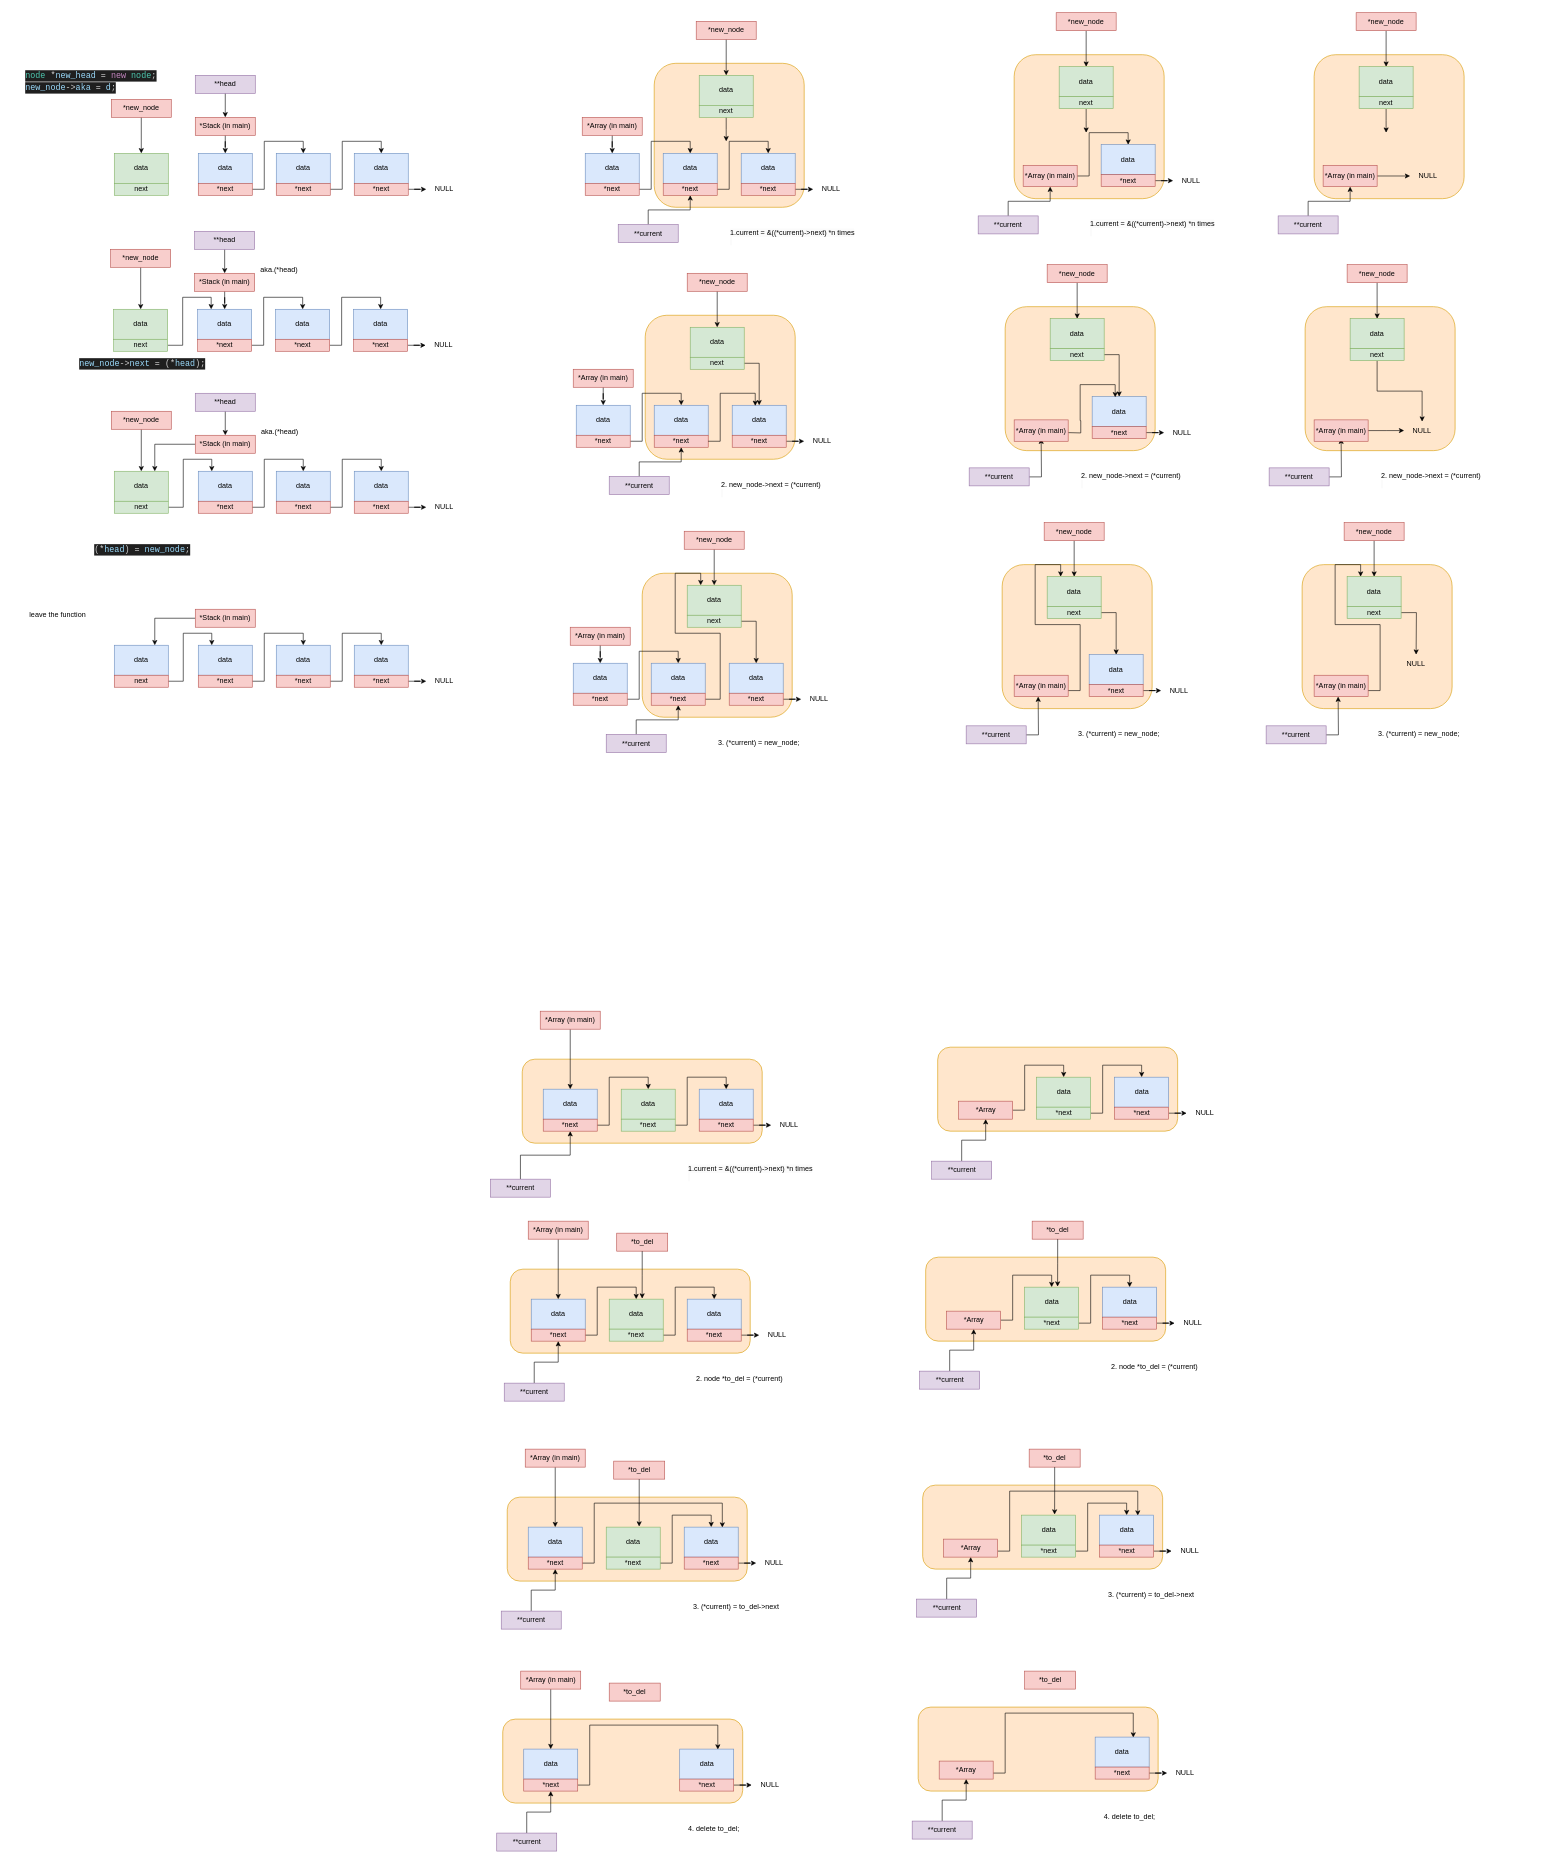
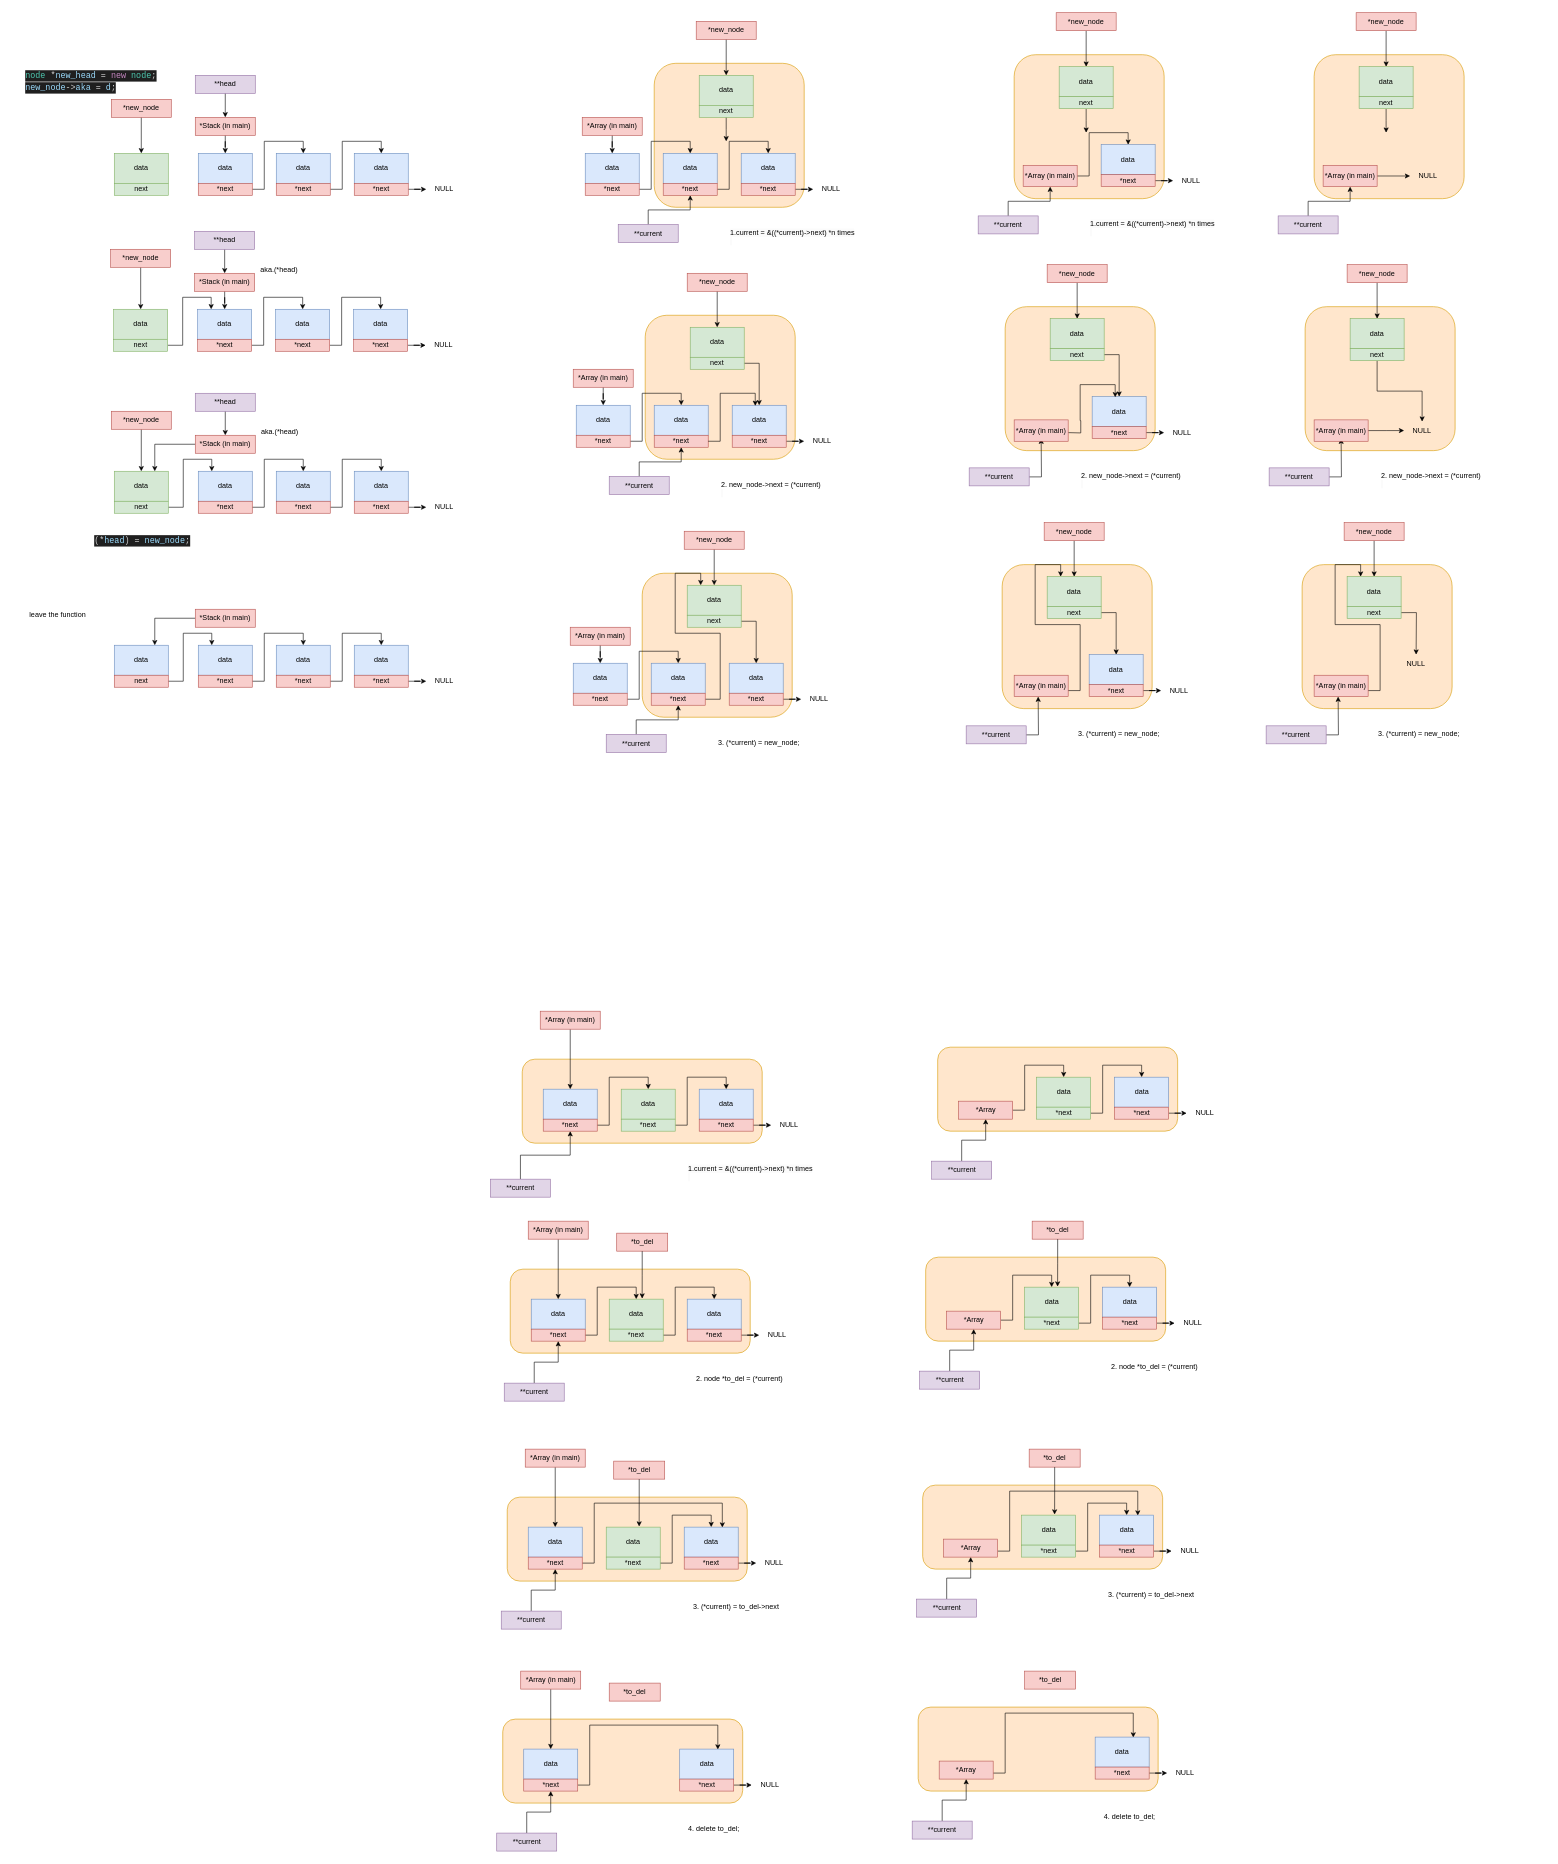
(147, 366) -> none
(147, 552) -> (147, 543)
